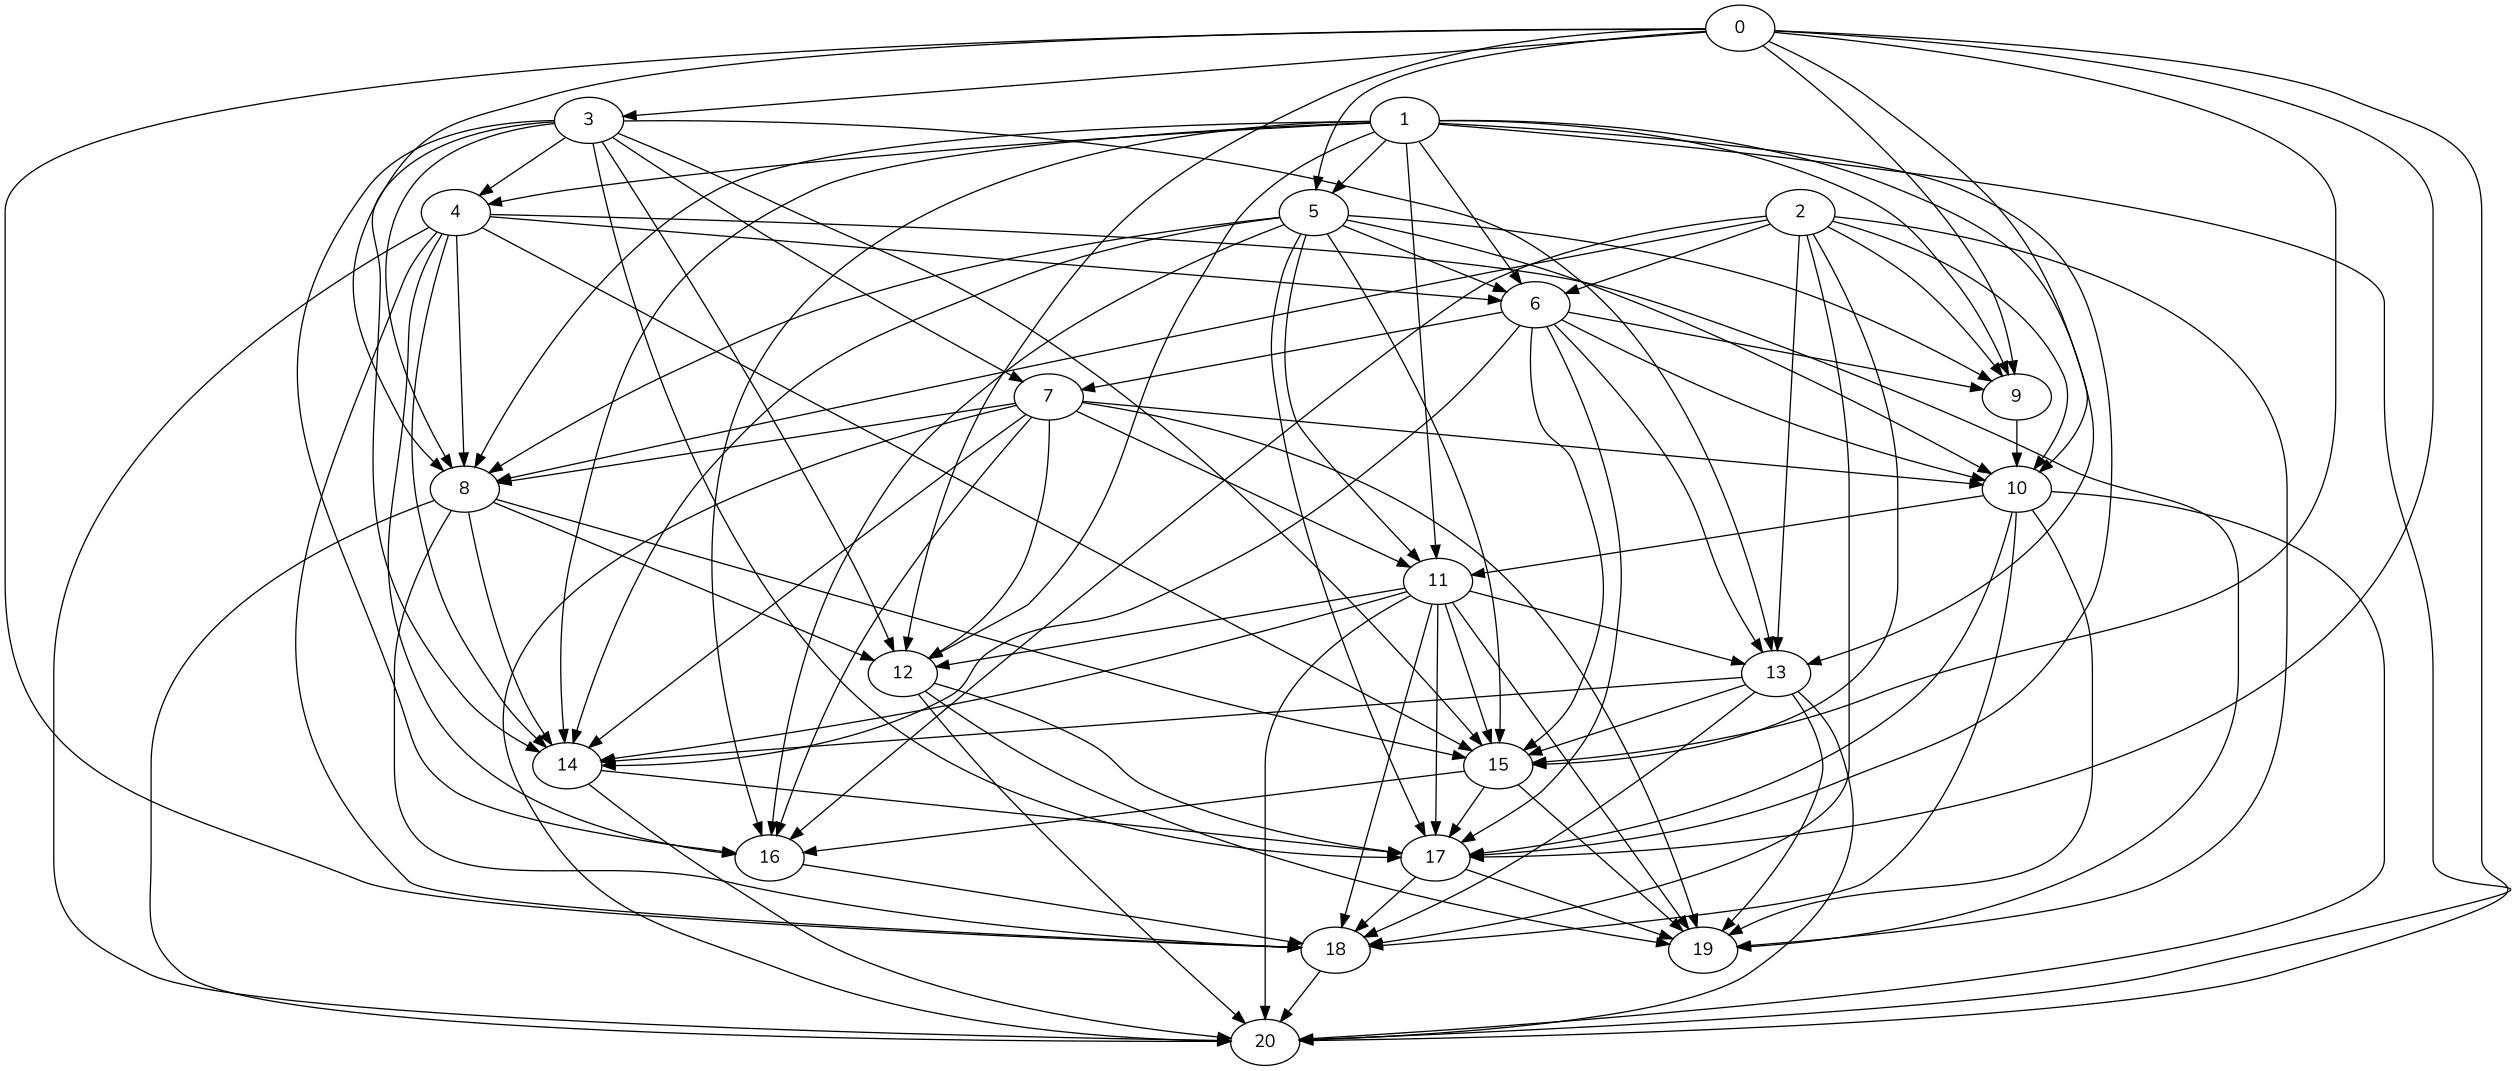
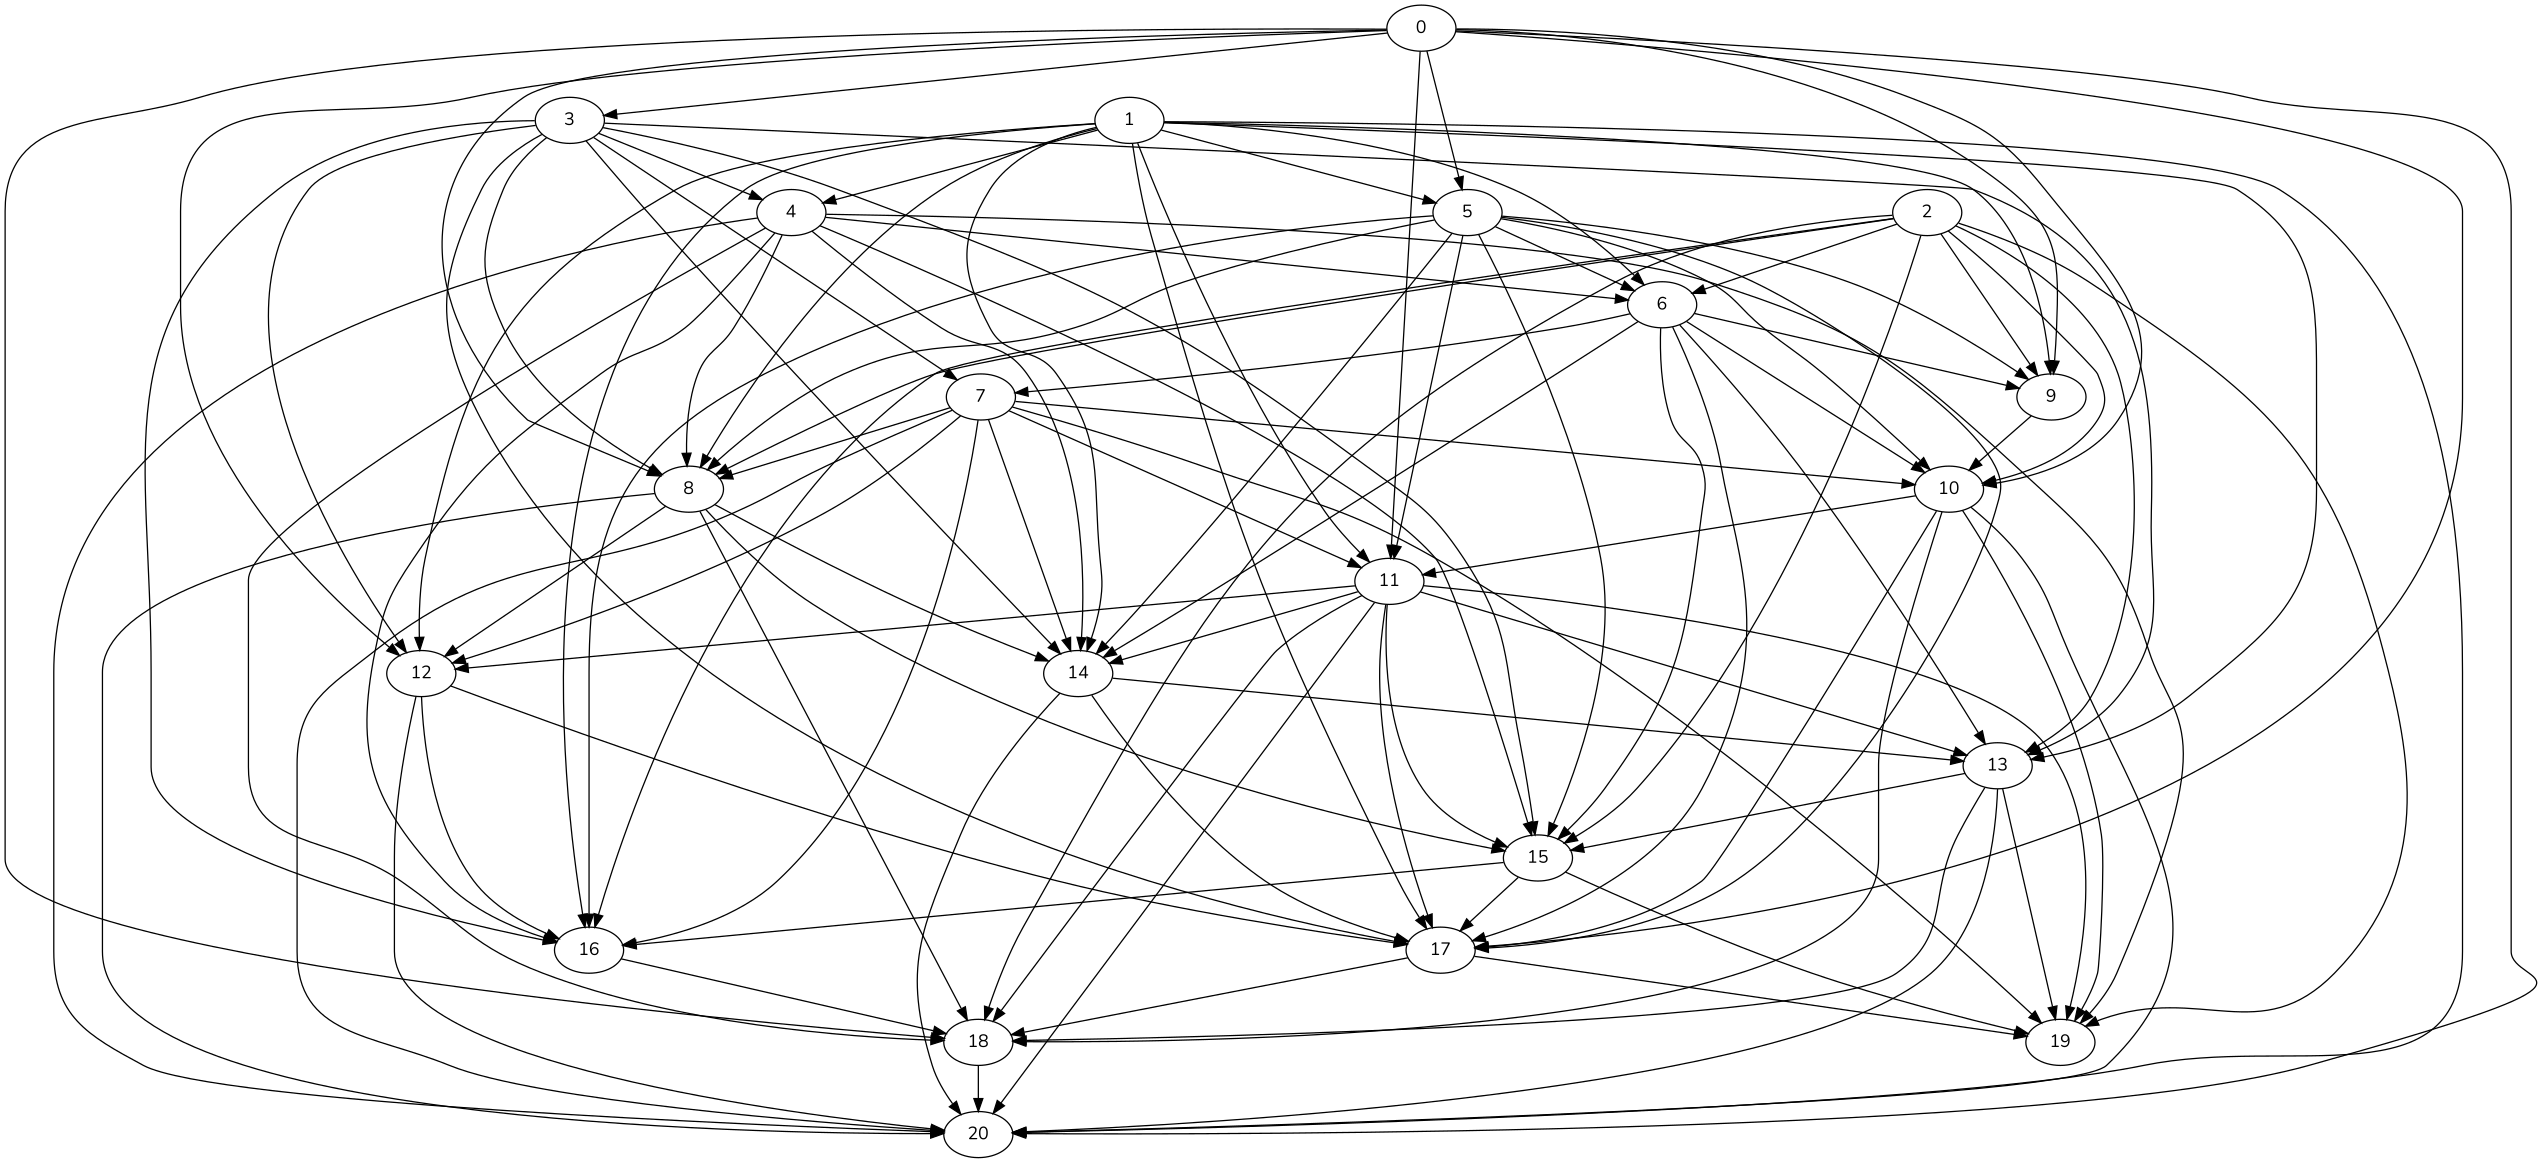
(2327, 467) -> (1405, 310)
(1179, 719) -> (1532, 719)
(1295, 863) -> (449, 836)
